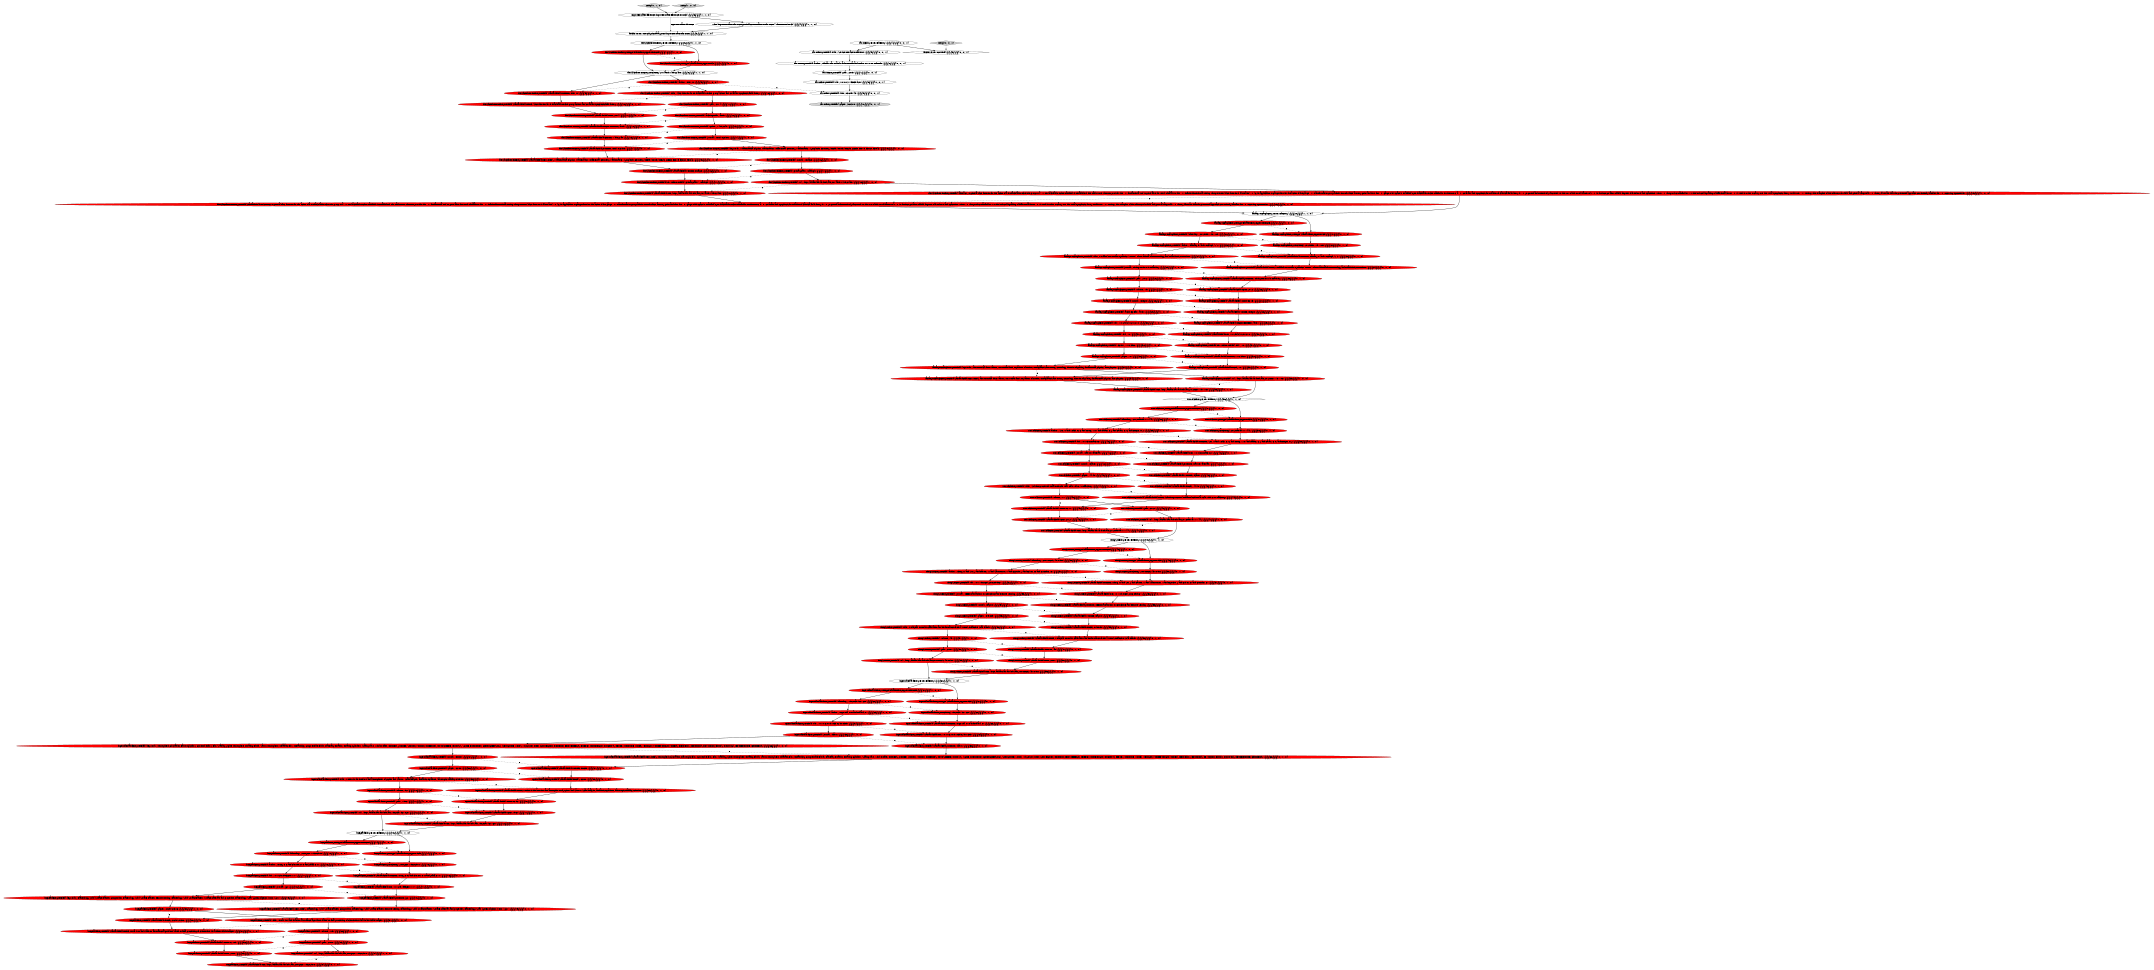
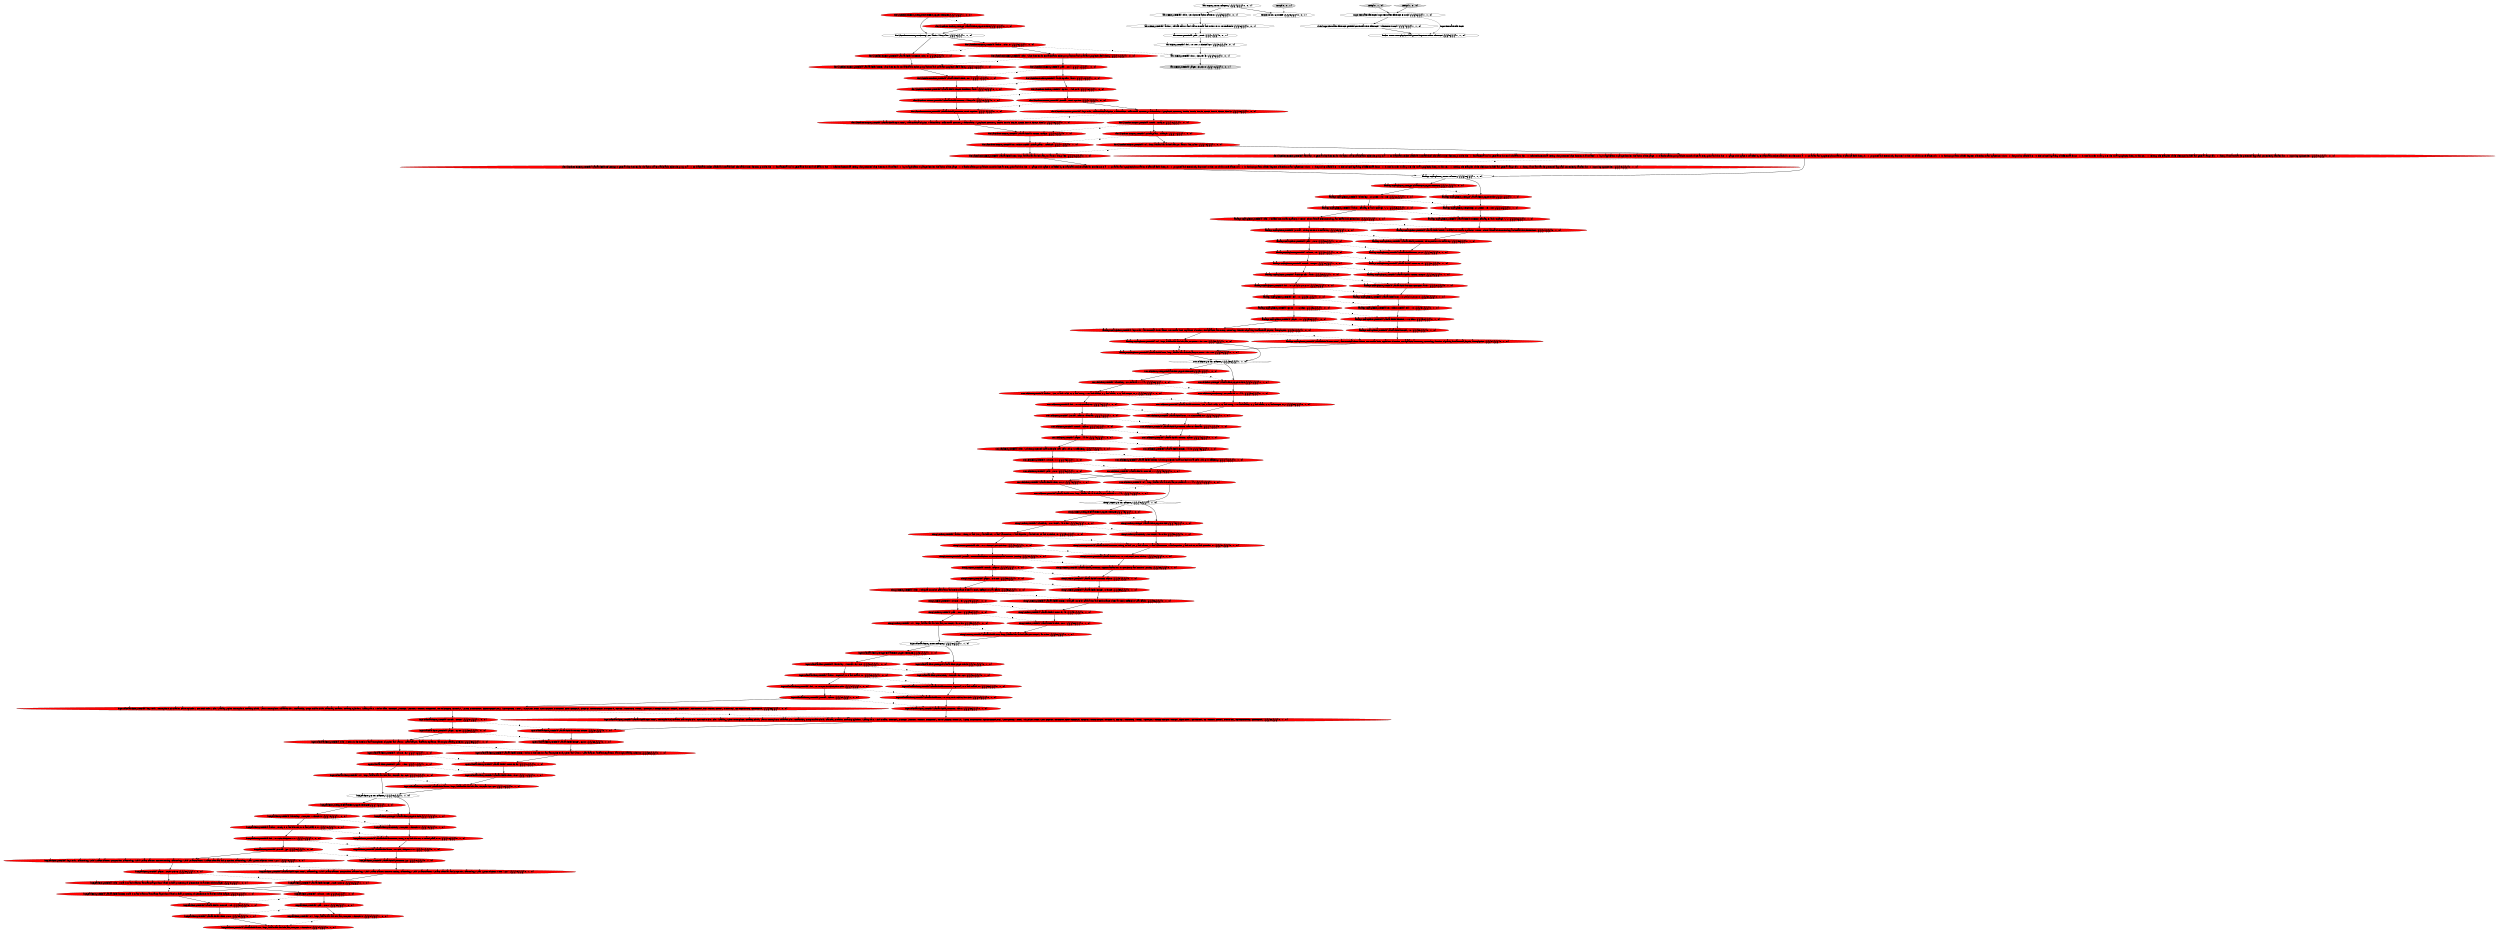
(671, 43) -> none
(946, 43) -> (1284, 6)
(946, 52) -> (1284, 15)
(1137, 540) -> (1130, 503)
